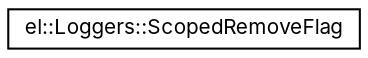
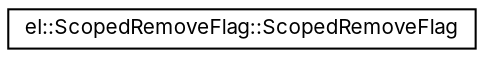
(184, 29) -> (242, 29)
